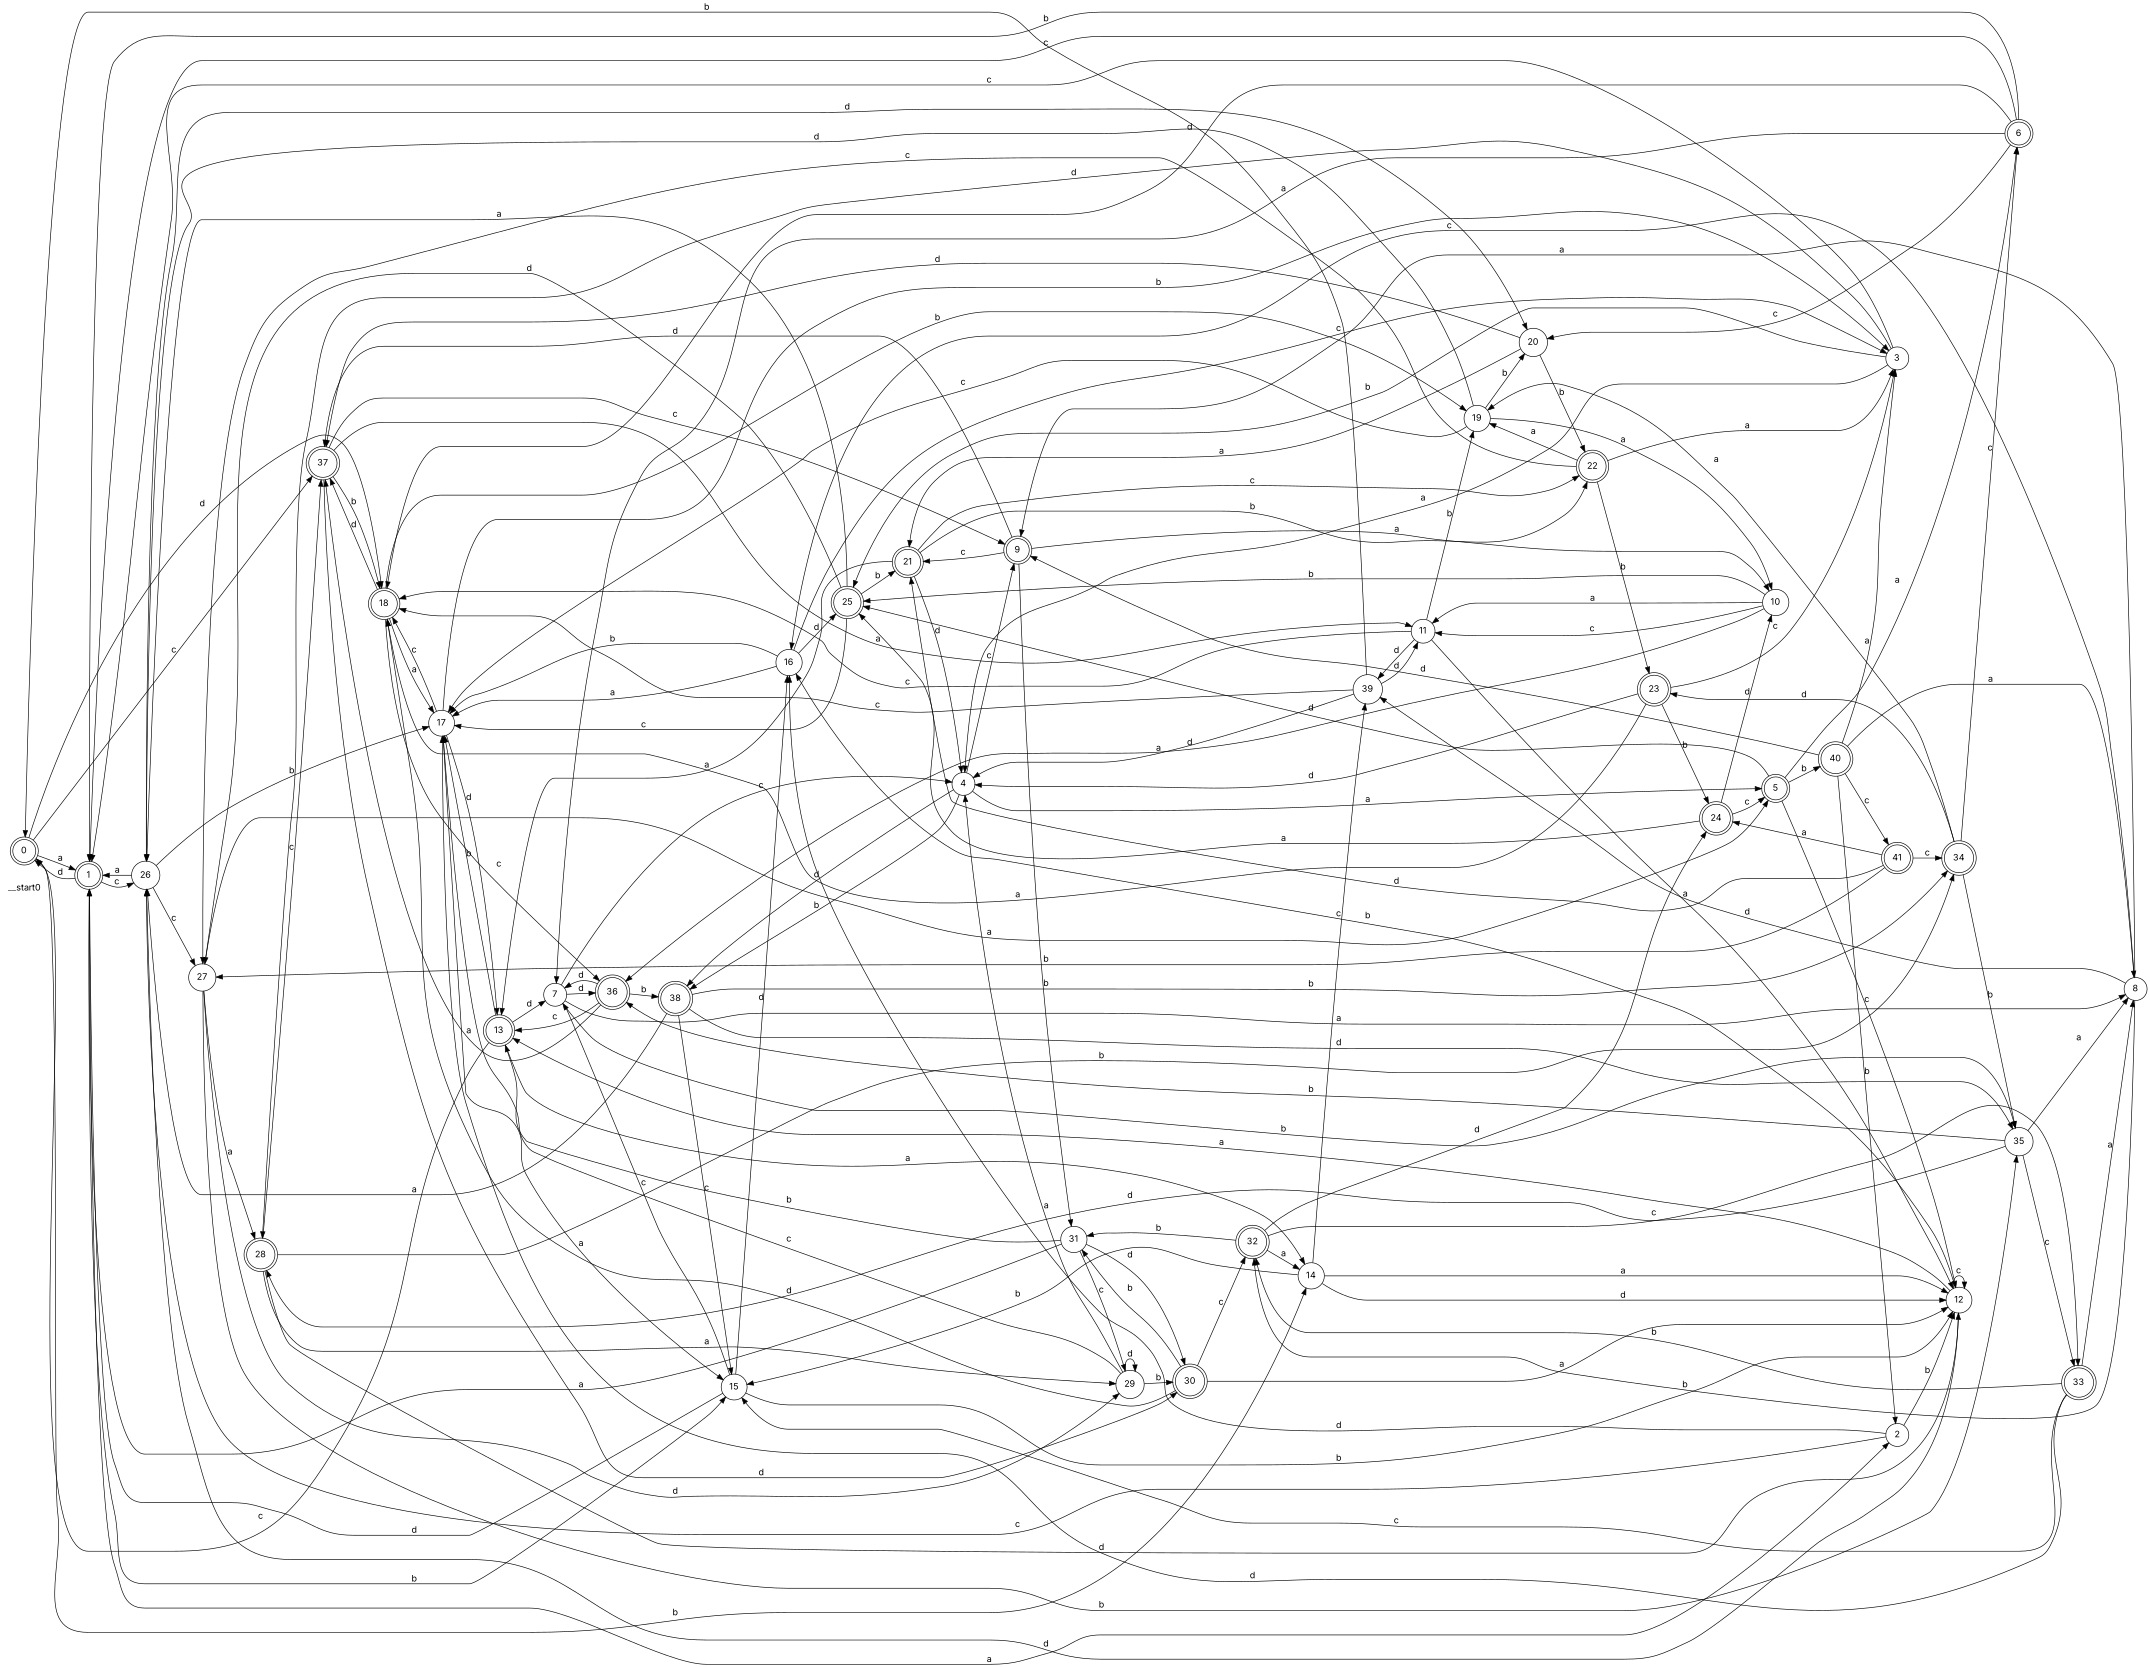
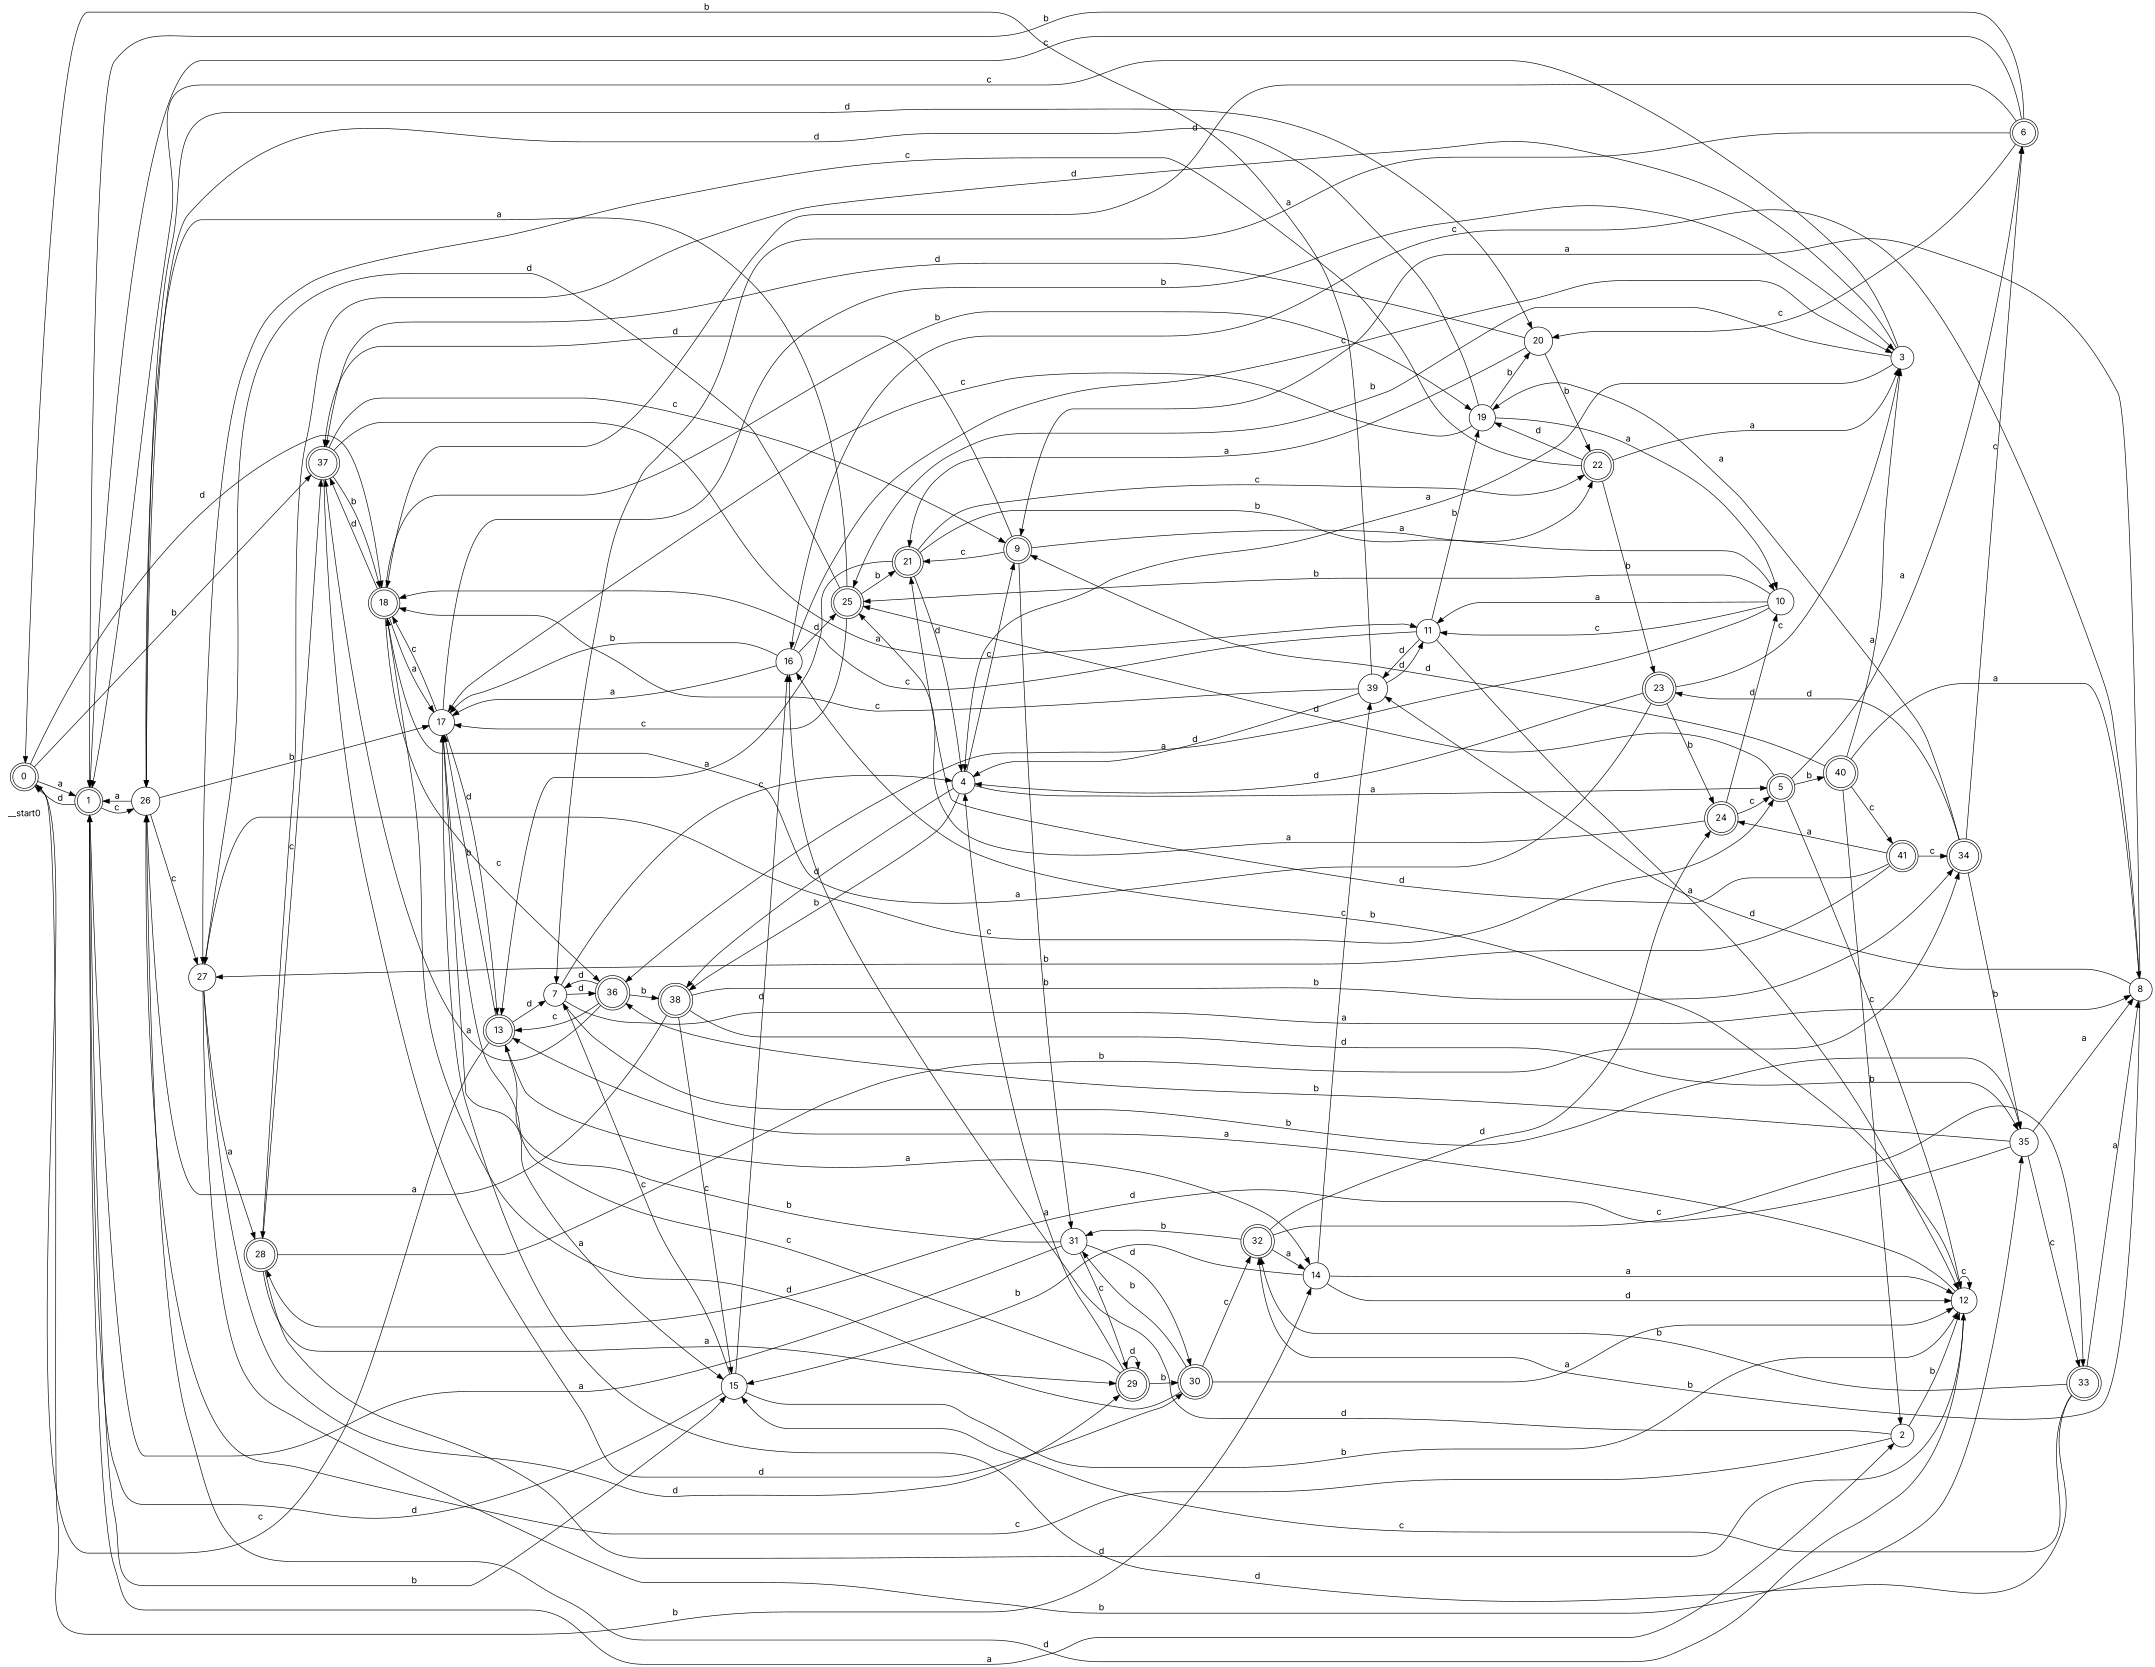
(1533, 432) -> (1538, 431)
(174, 650) -> (174, 613)
(989, 932) -> (989, 932)
(1130, 1384) -> (1133, 1384)
